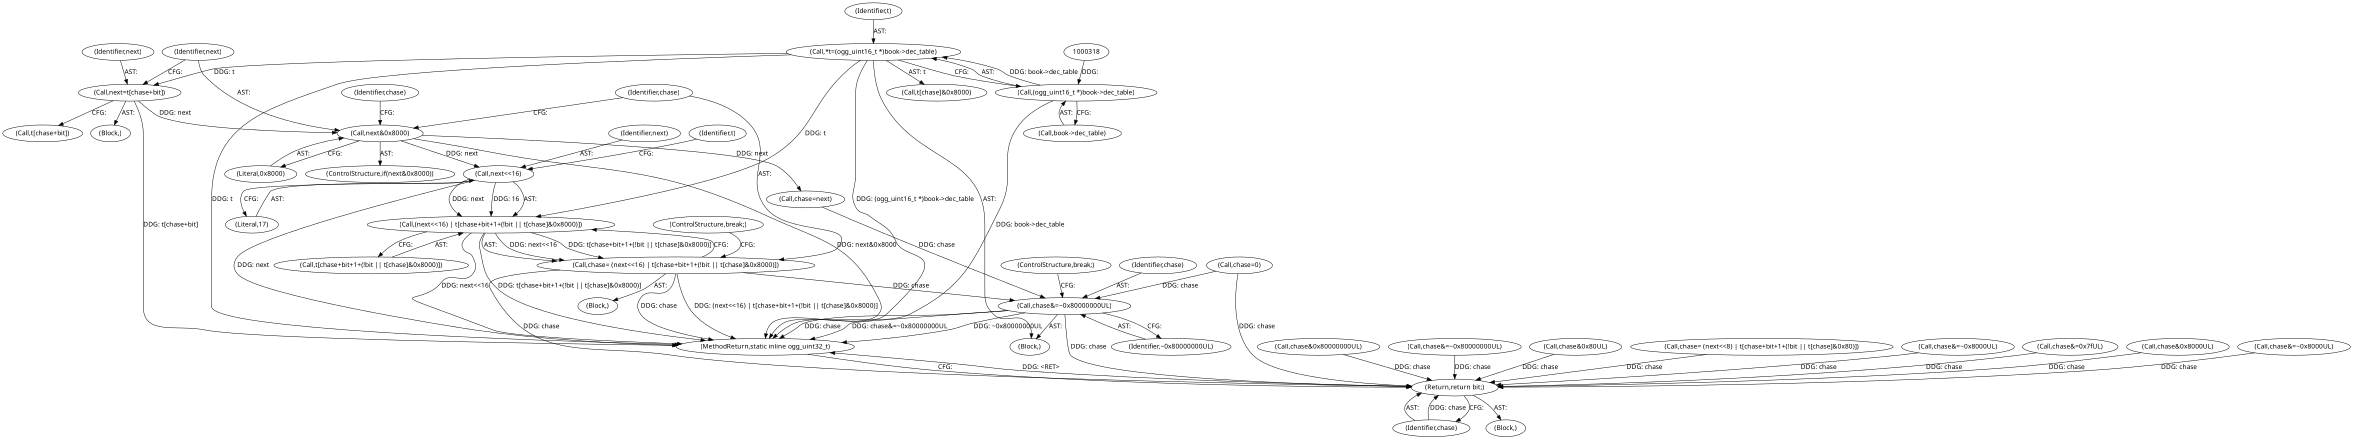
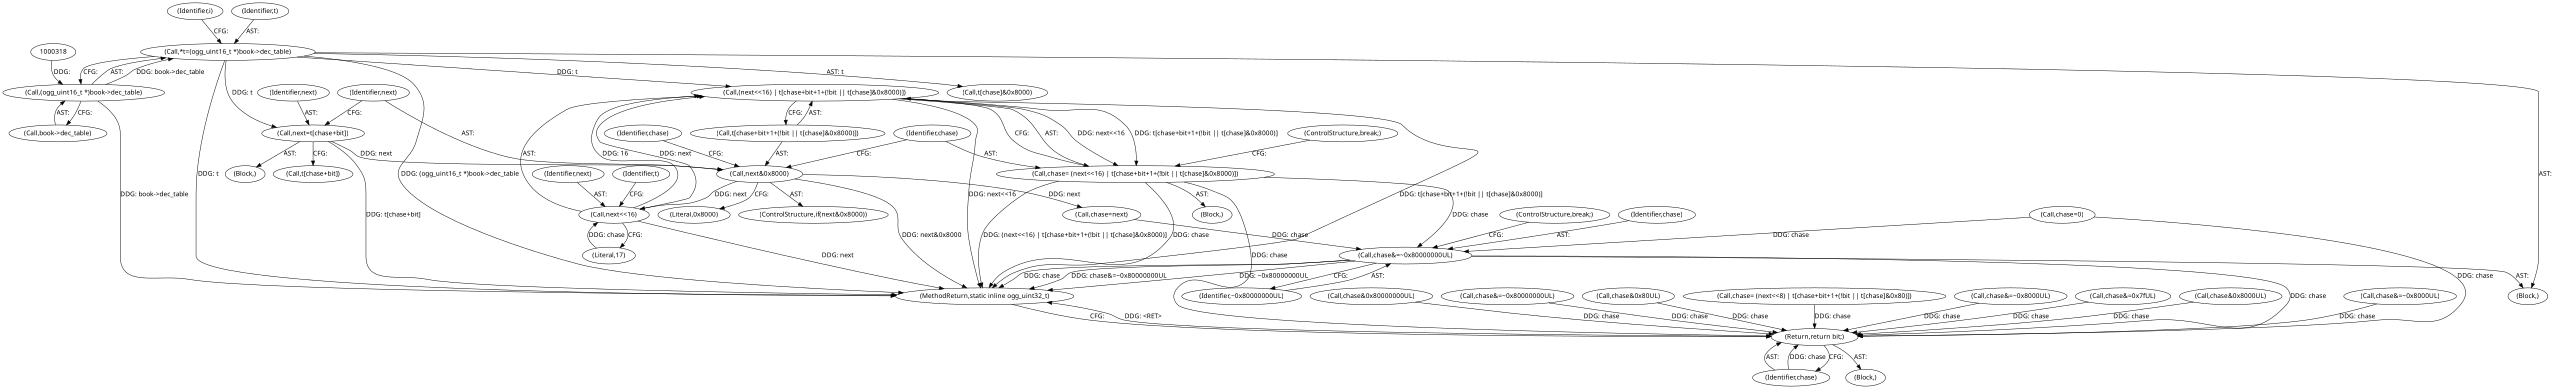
none -> (195, 11)
(303, 148) -> (775, 152)
(279, 199) -> (607, 235)
